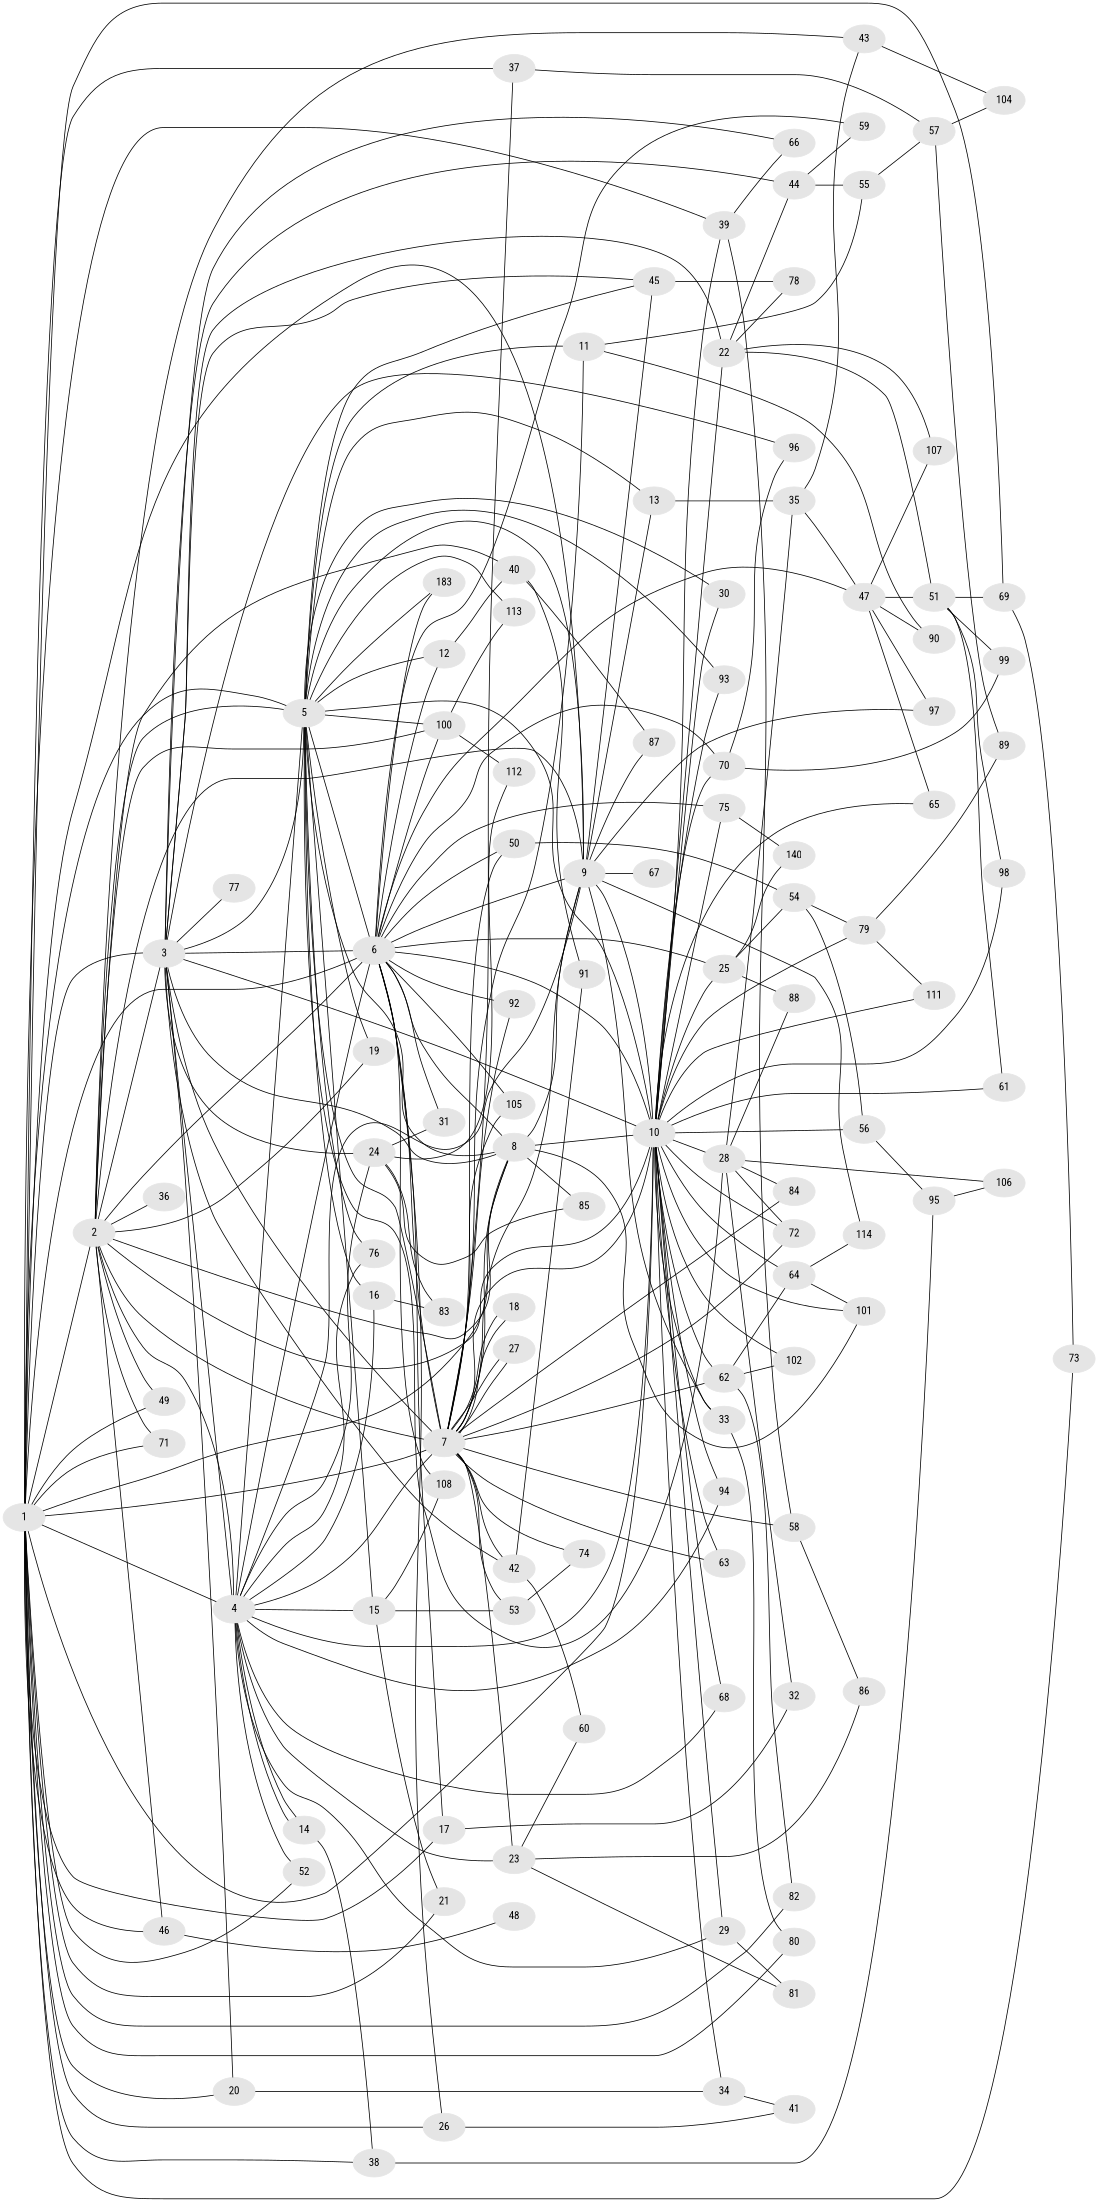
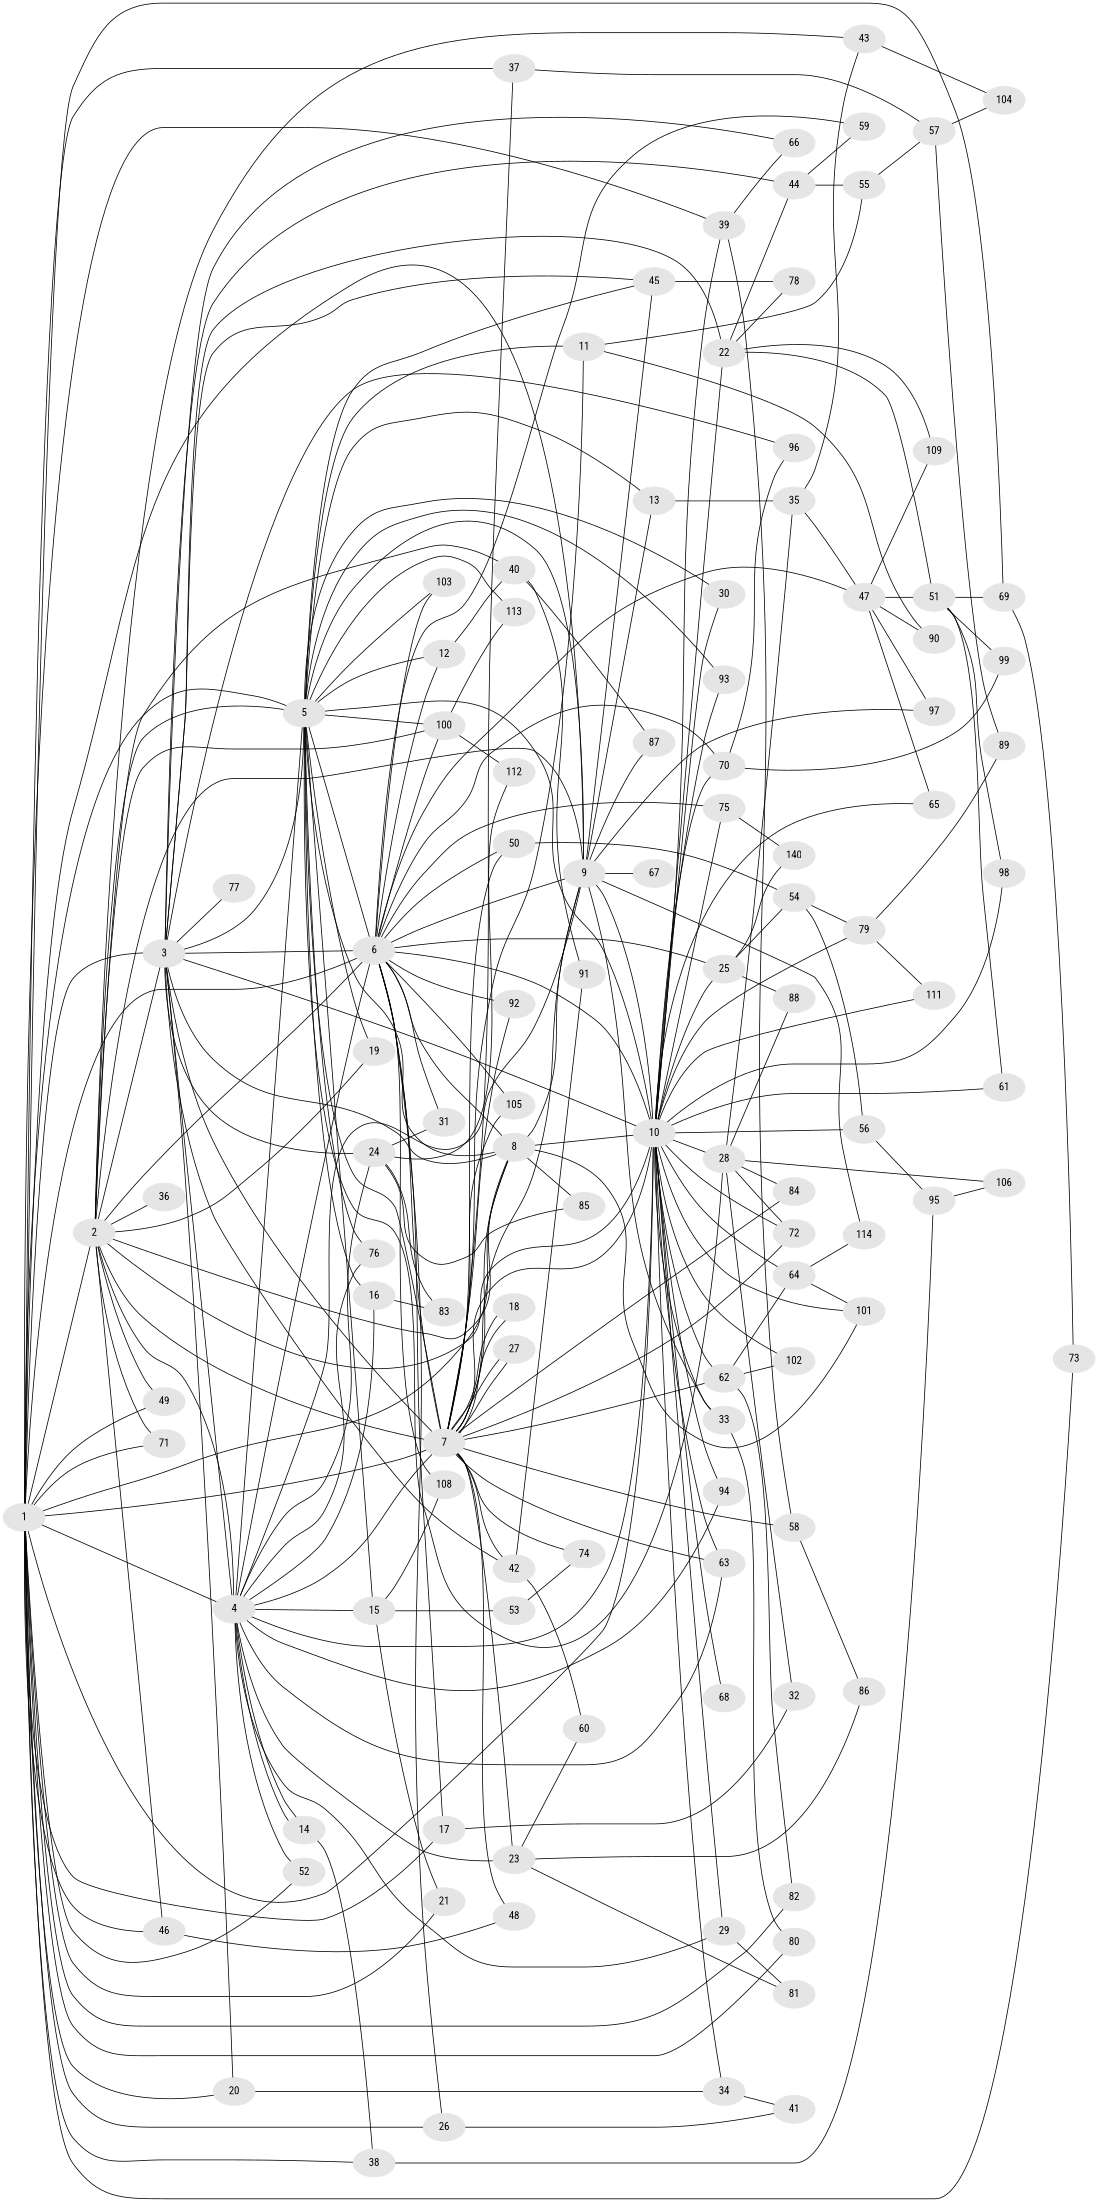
(934, 451) -> (934, 451)
(444, 583) -> (444, 583)
(479, 1527) -> (483, 1678)
(453, 1787) -> (510, 1765)
